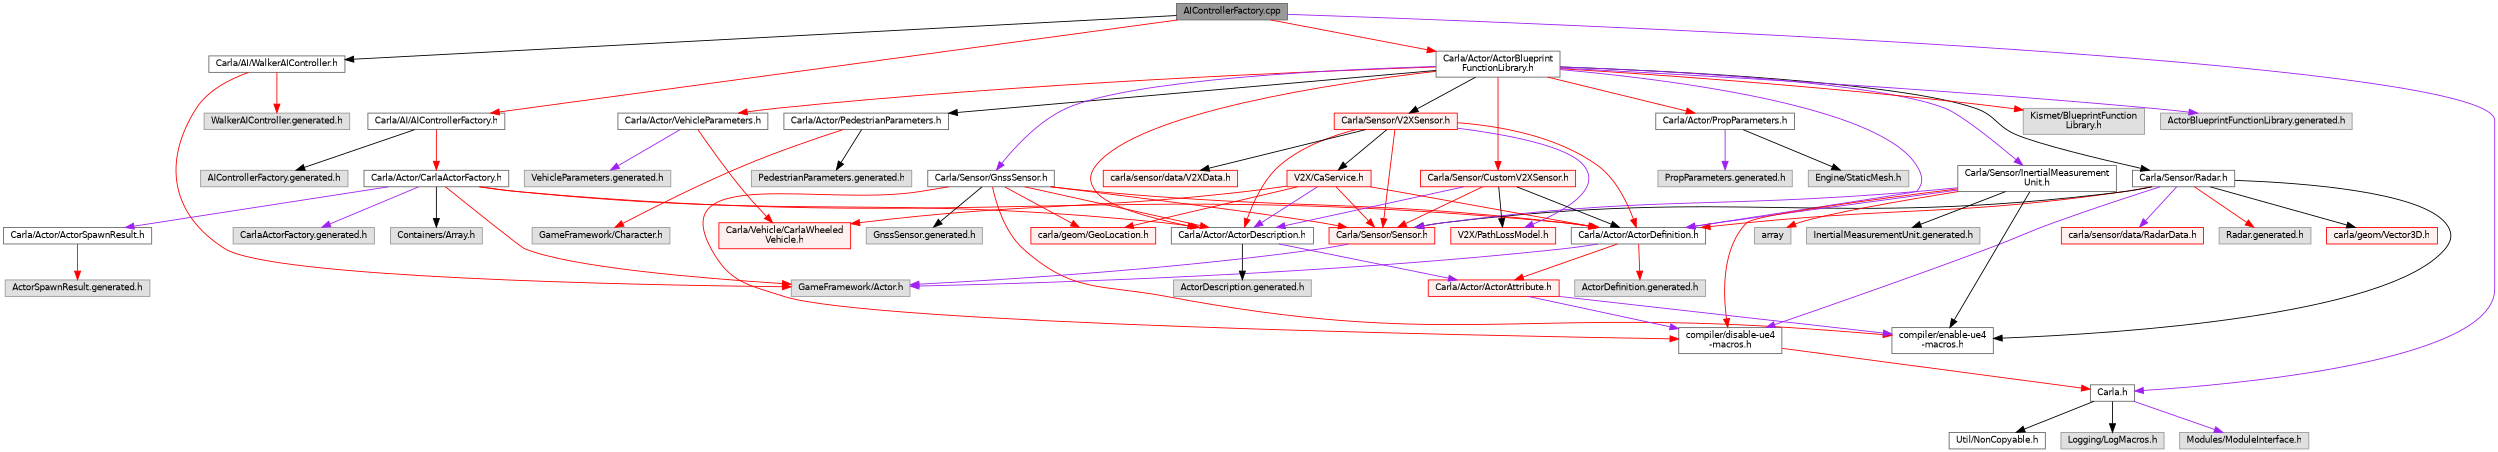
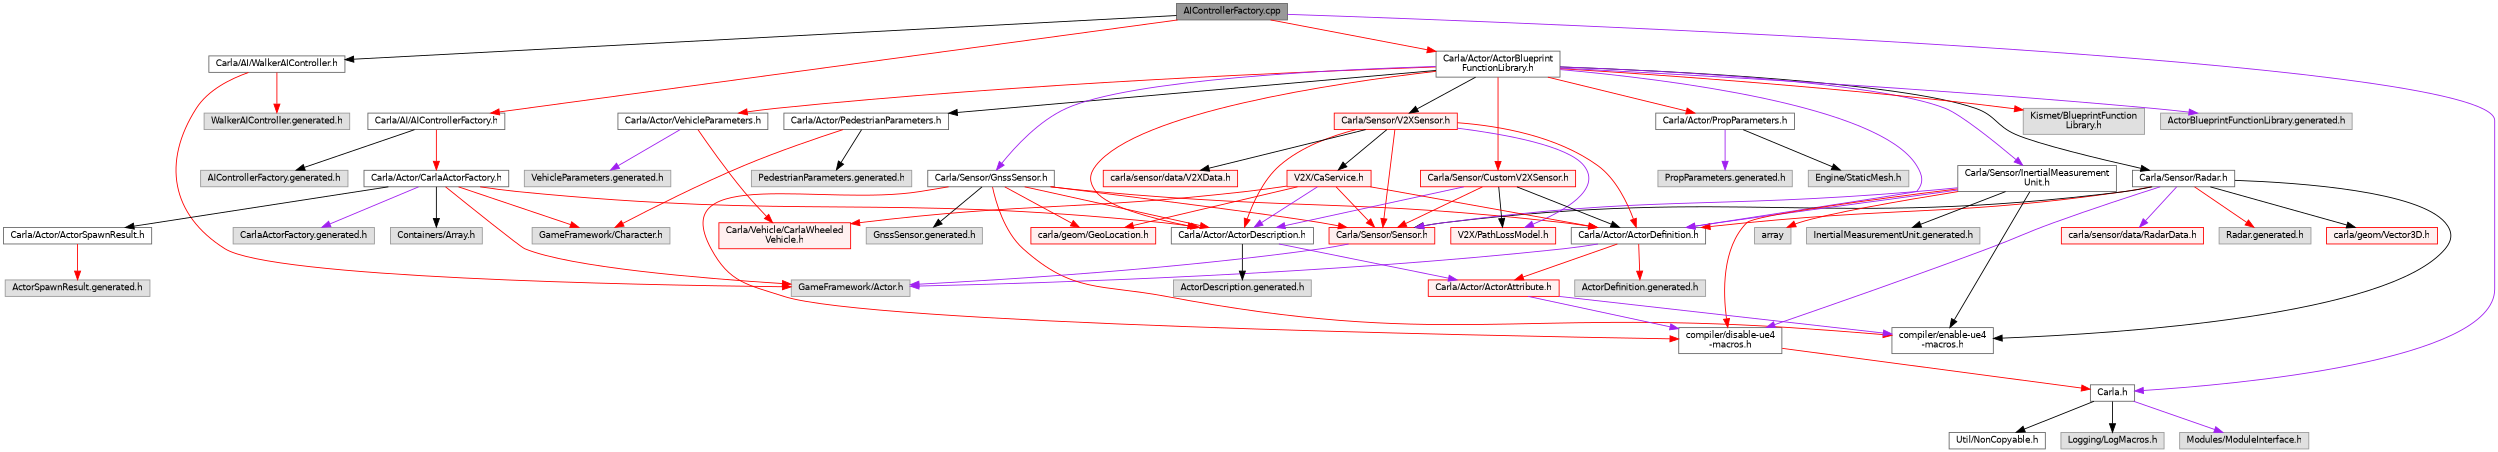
(261, 206) -> (261, 206)
(1035, 206) -> (515, 206)
